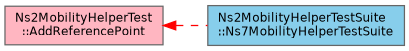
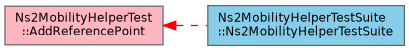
(306, 26) -> (306, 26)
